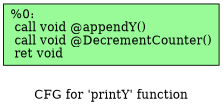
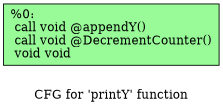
(37, 54) -> (41, 54)
